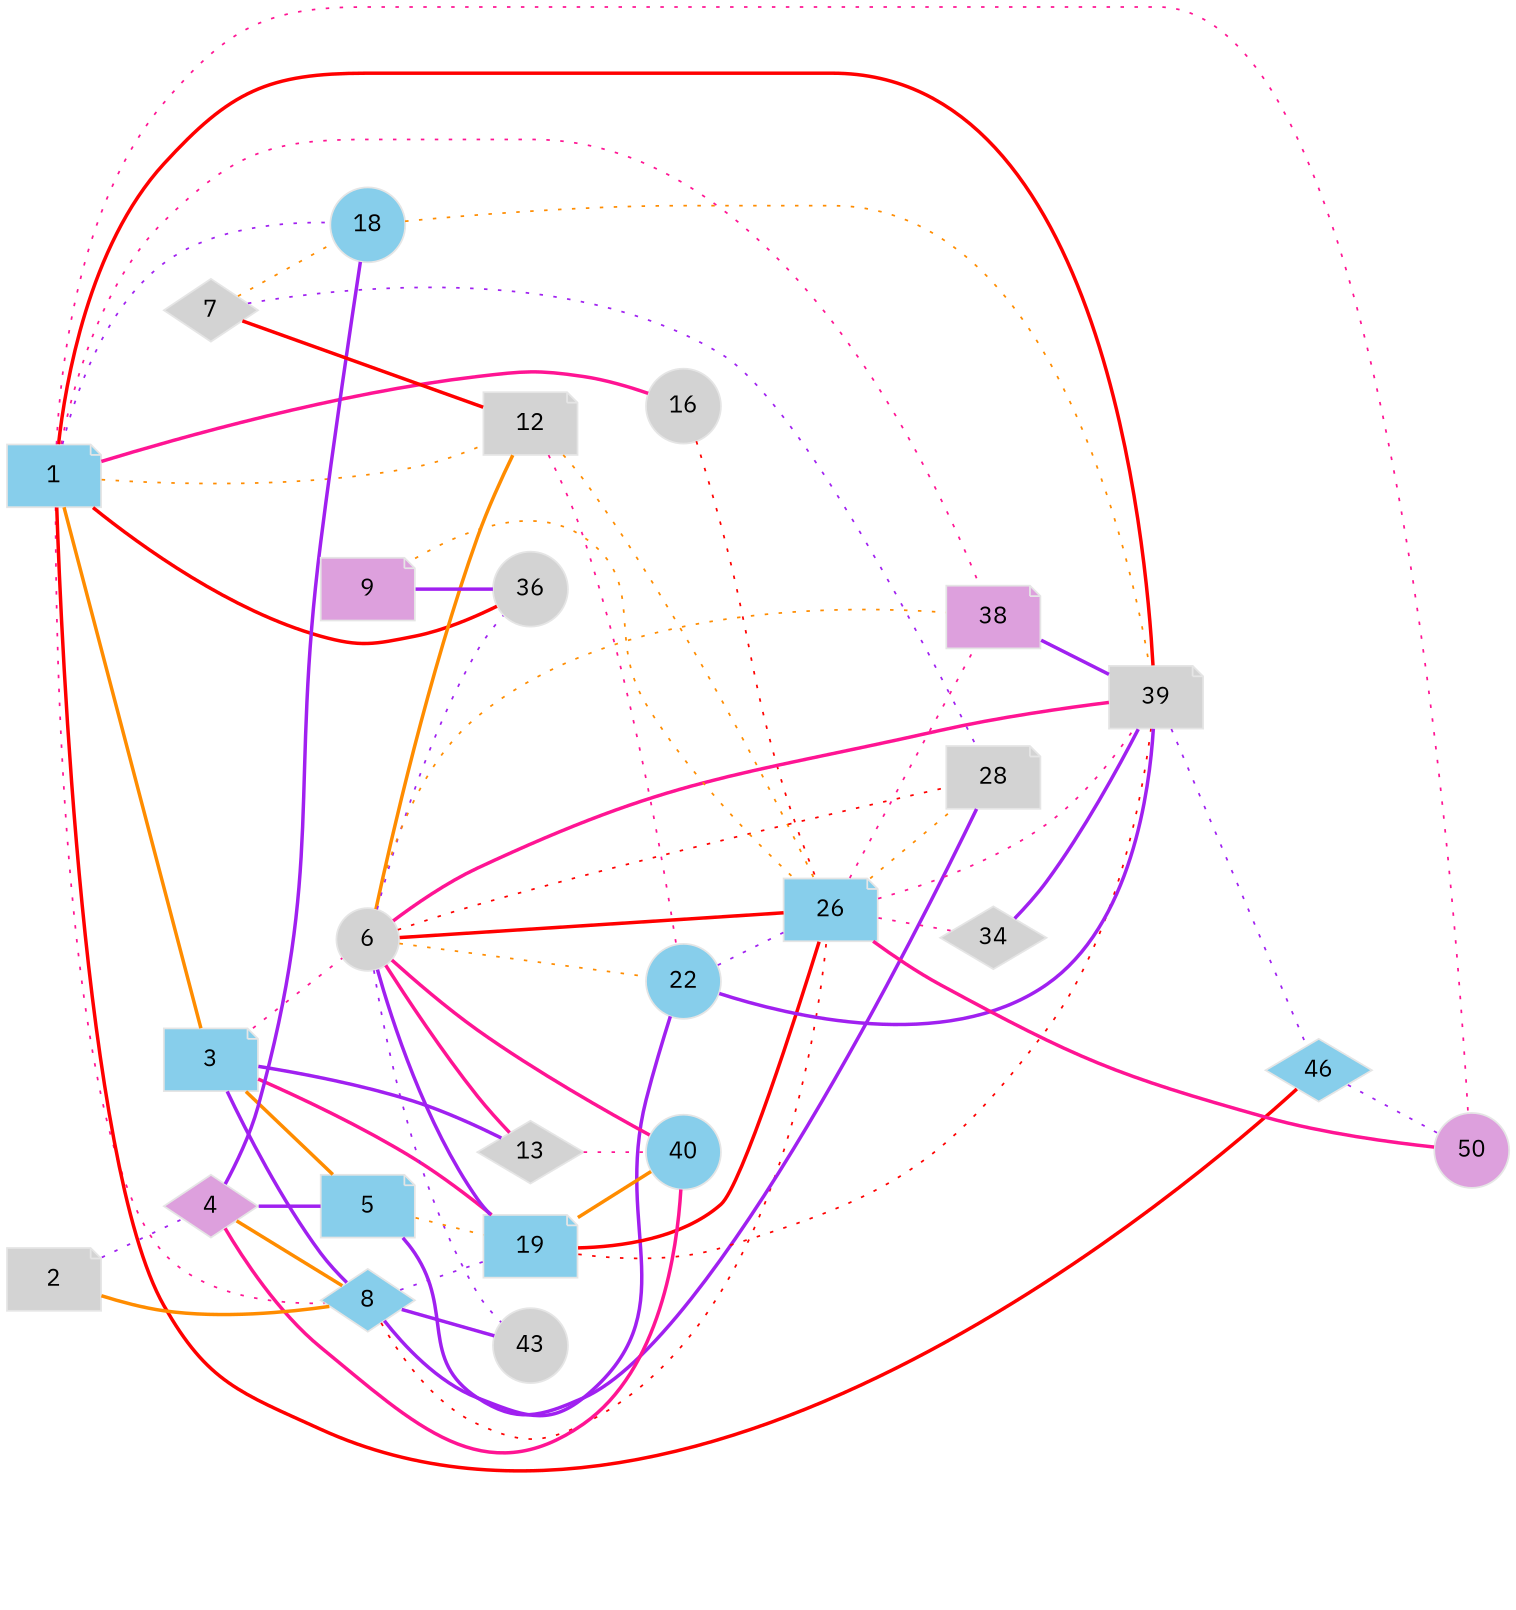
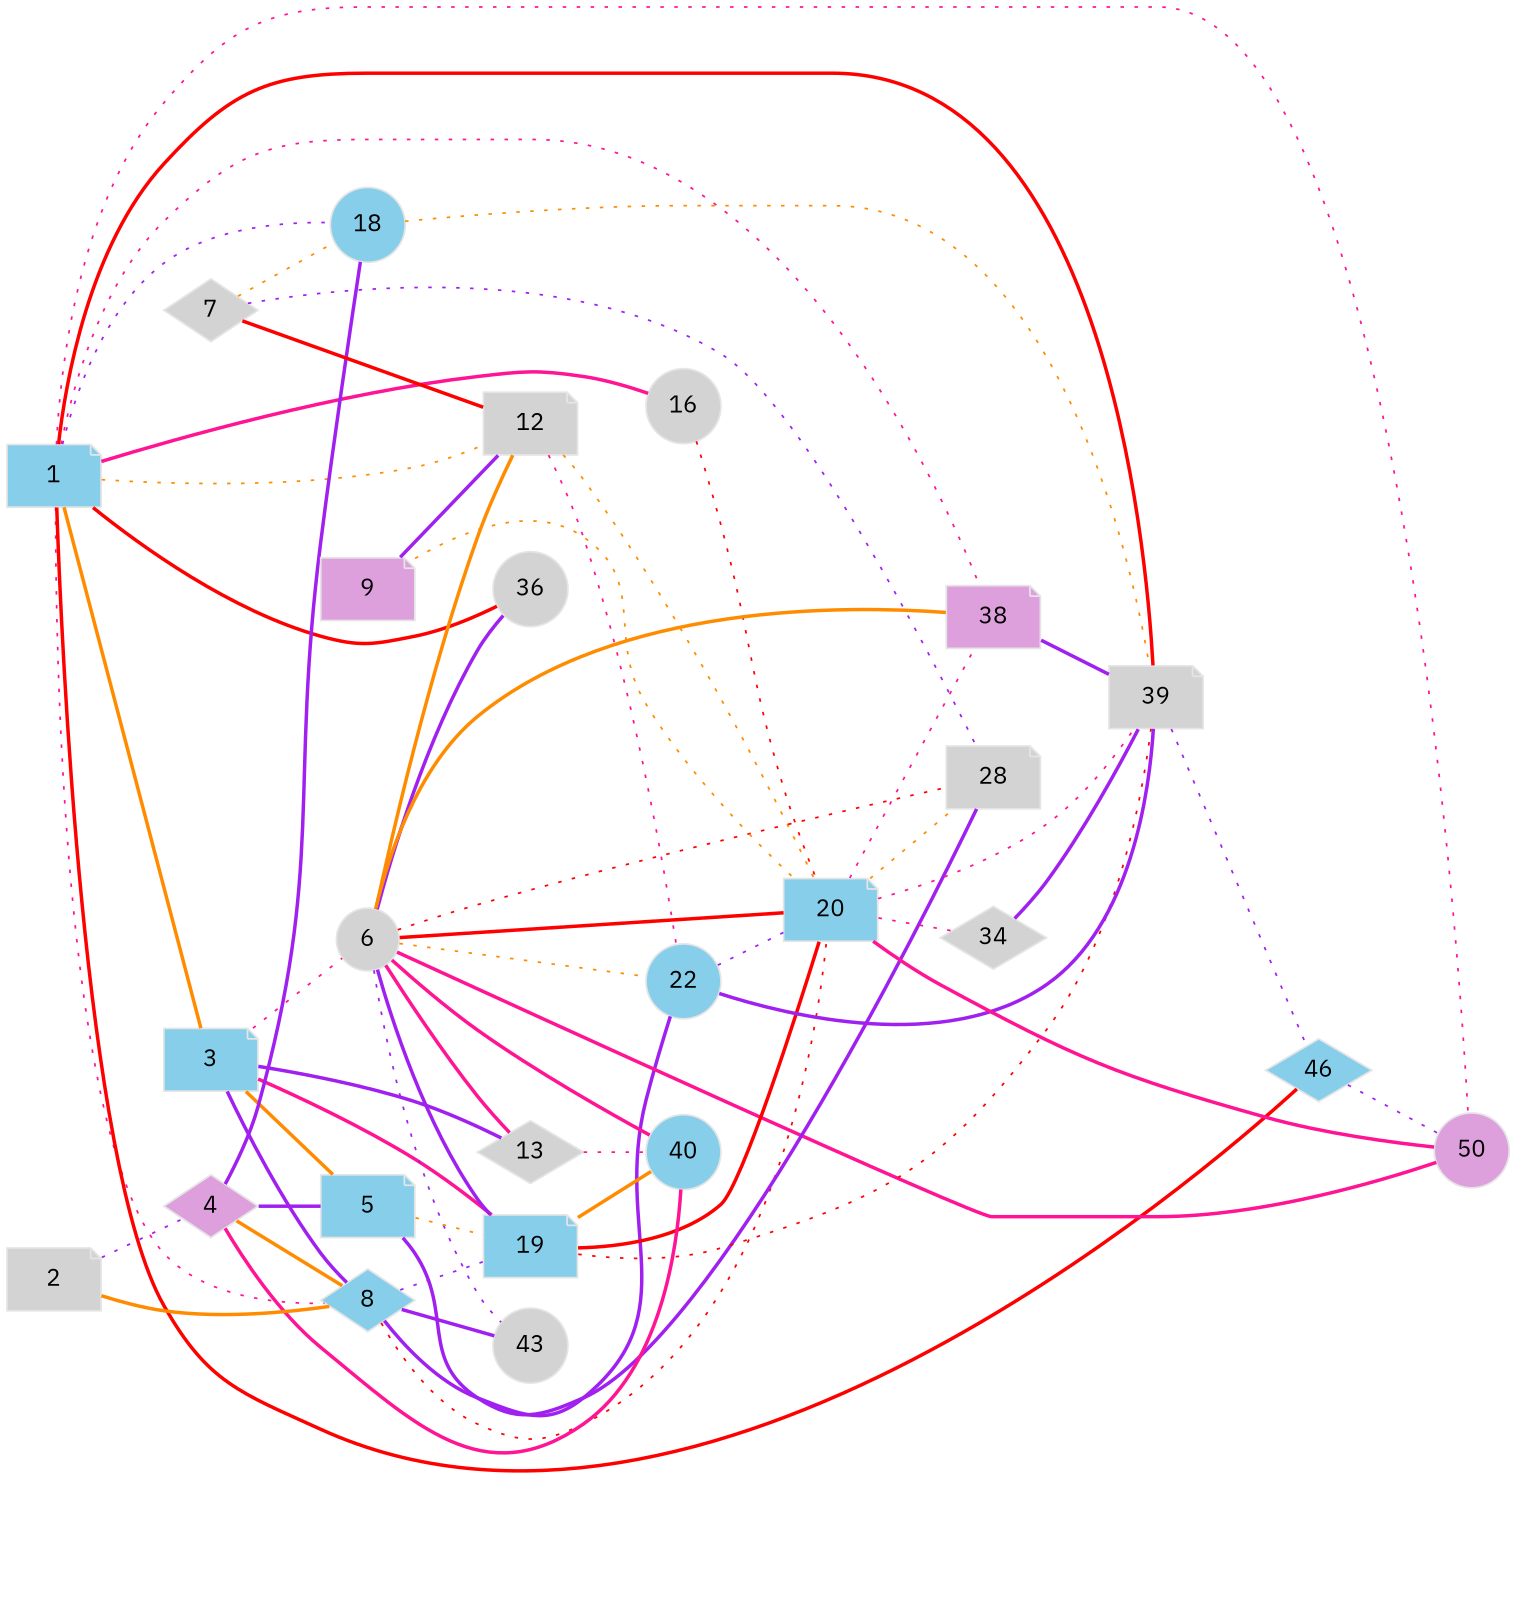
(448, 589) -> (449, 506)
(595, 651) -> (595, 651)
(427, 756) -> (427, 756)
(738, 774) -> (874, 1168)
(831, 910) -> (831, 910)
